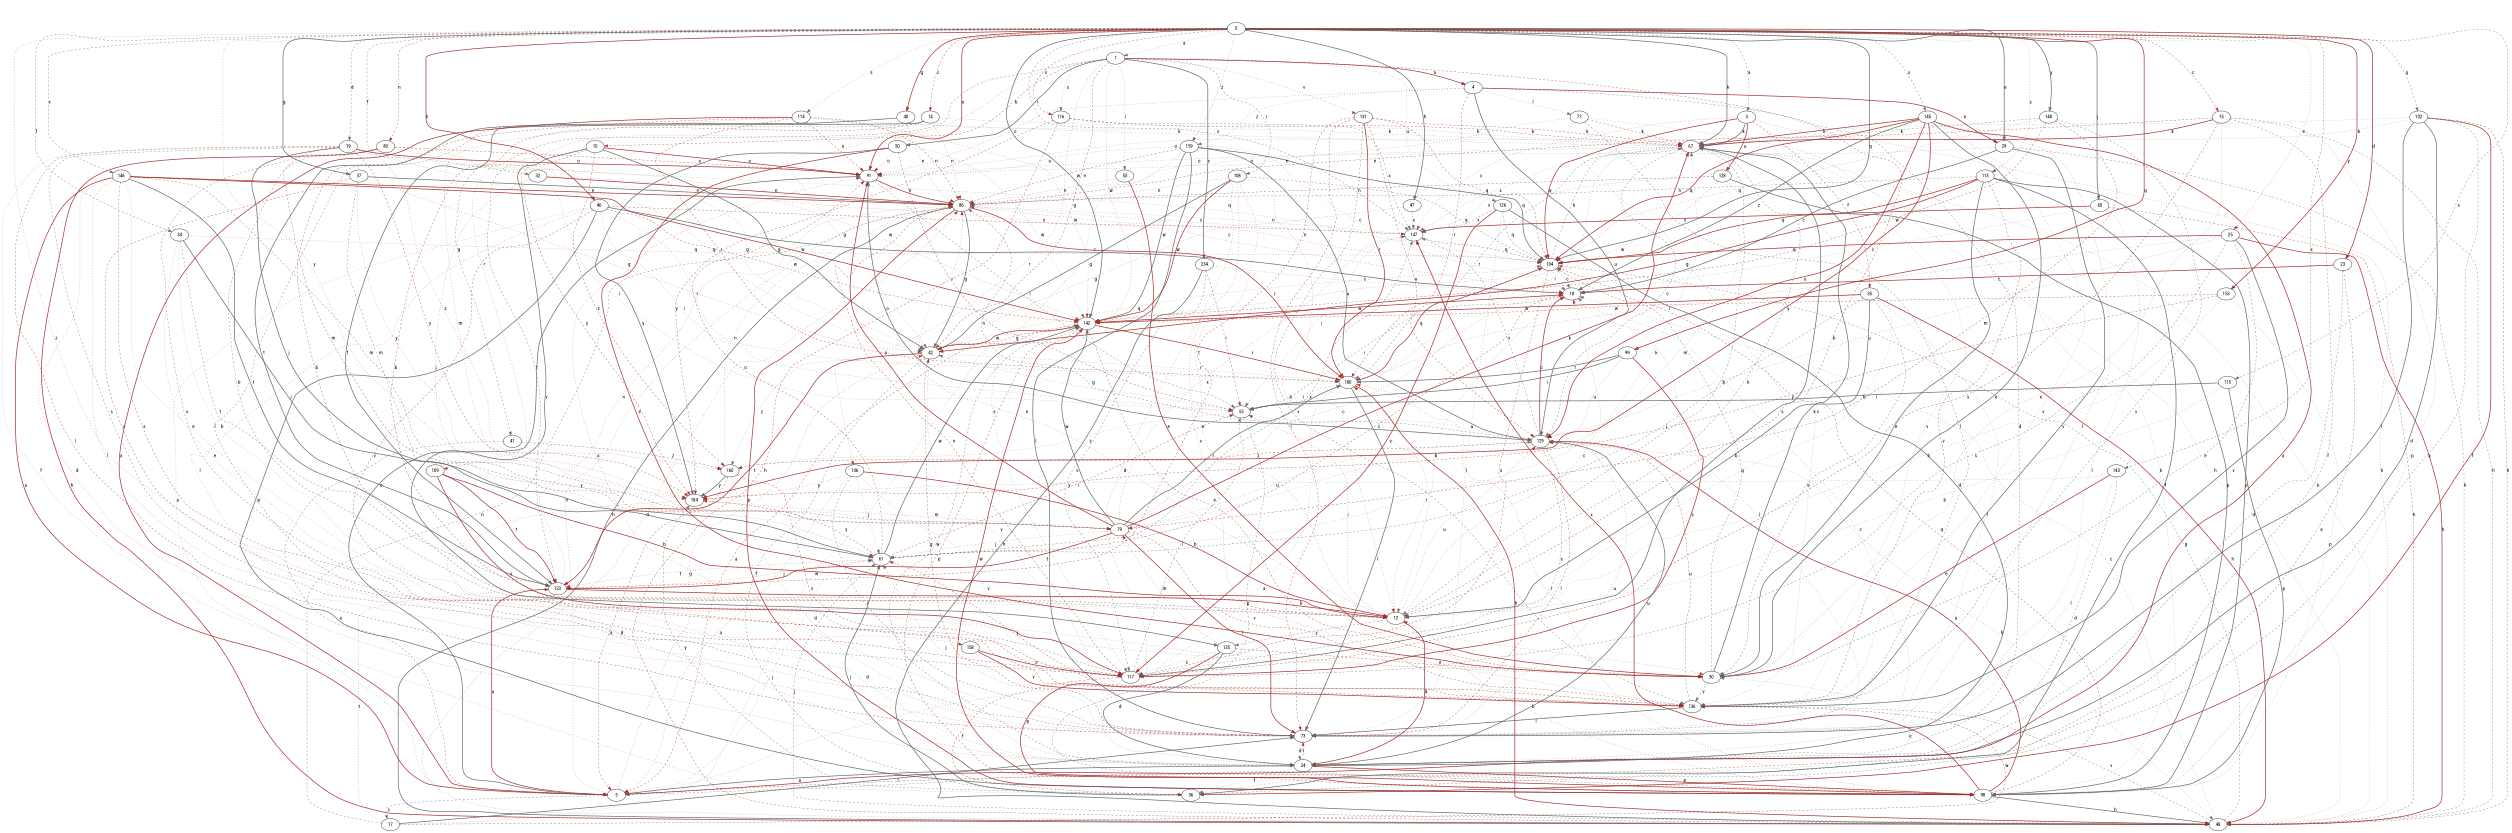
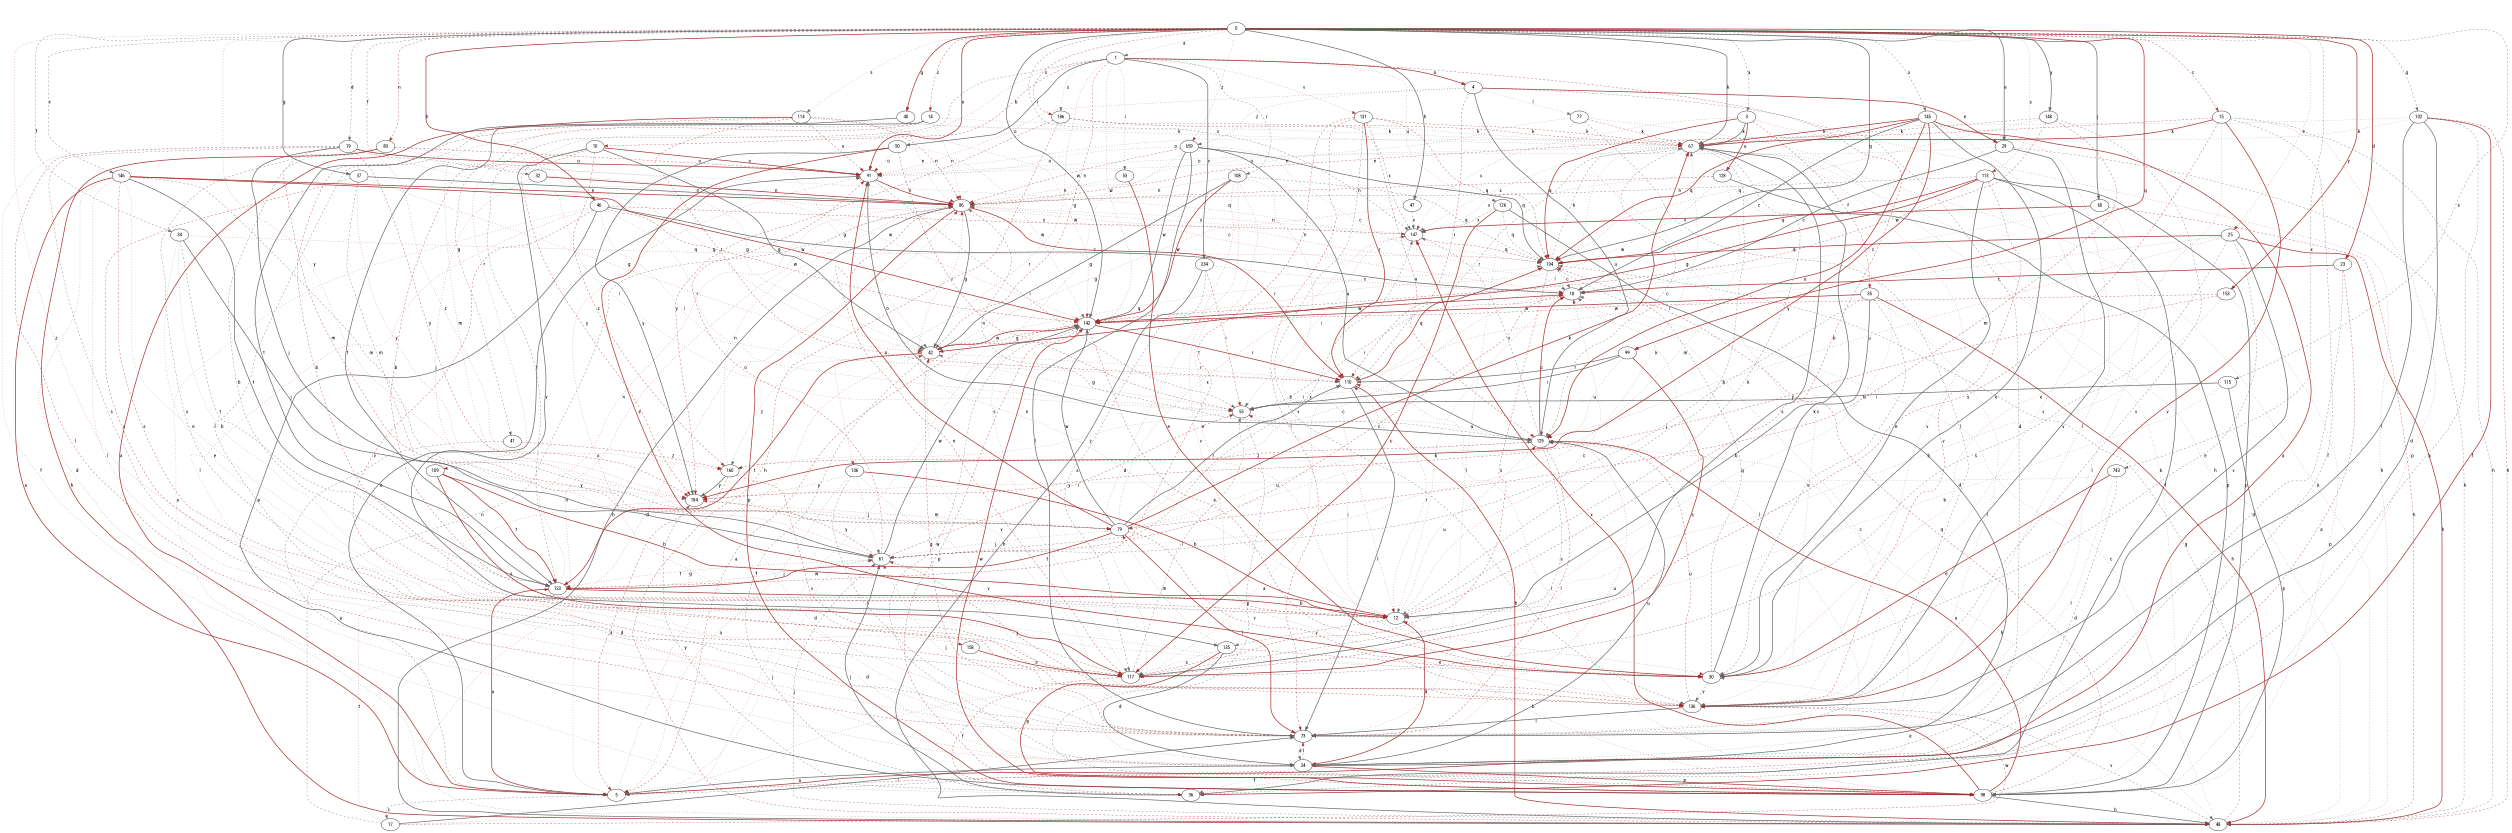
(1061, 117) -> (1061, 117)
(1189, 147) -> (1189, 147)
(1348, 382) -> (1348, 382)
(2116, 471) -> (2116, 471)
(1253, 693) -> (2096, 478)
